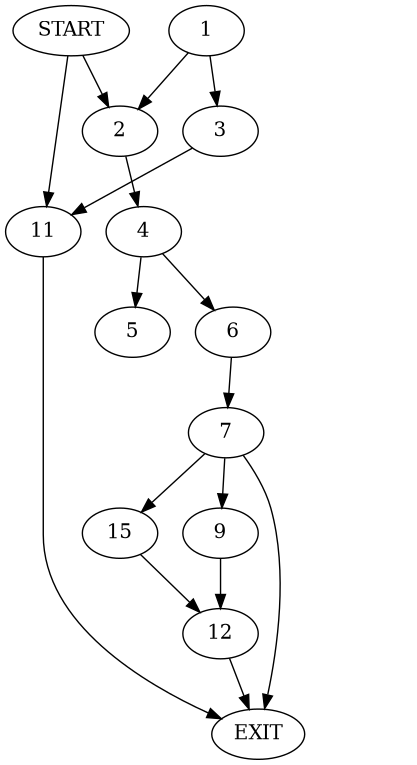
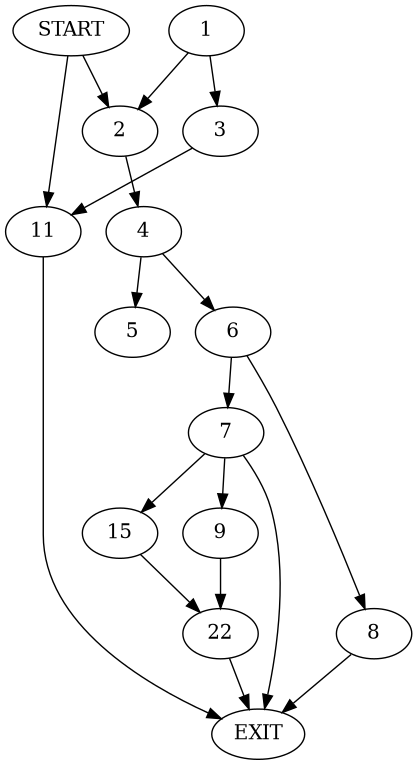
(221, 634) -> (221, 634)
none -> (374, 634)
